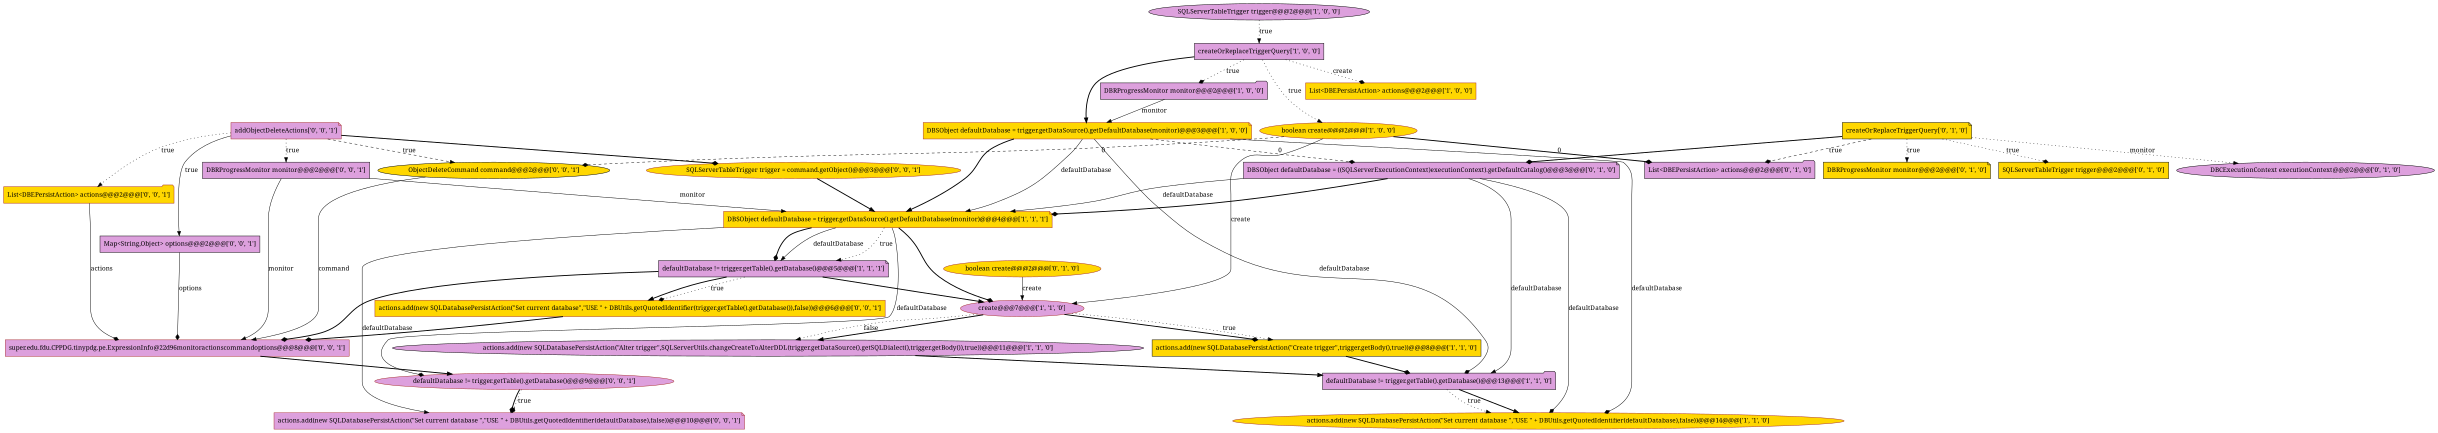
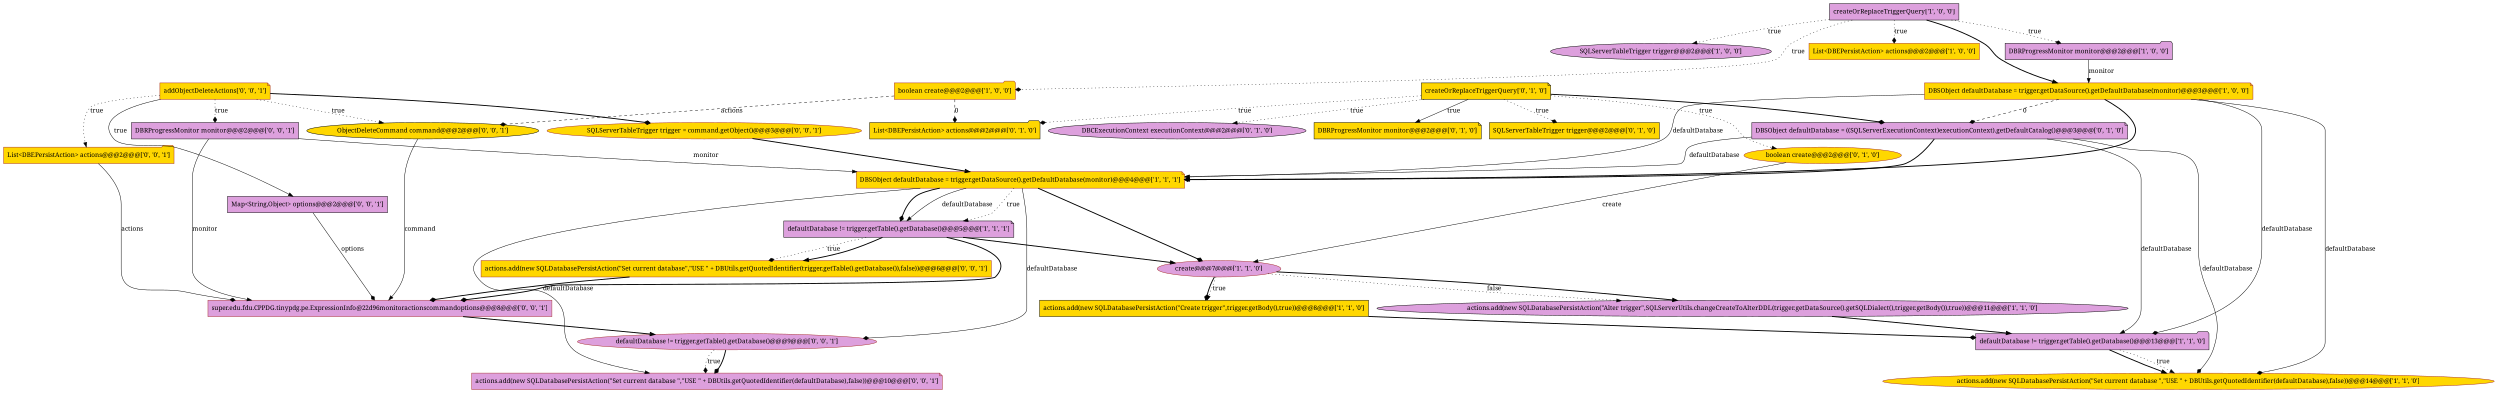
(1259, 29) -> (1763, 29)
(1343, 71) -> (1901, 32)
(1285, 95) -> (1443, 79)
none -> (1666, 108)
(286, 131) -> (215, 91)
(1338, 131) -> (955, 91)
(286, 148) -> (215, 108)
(1907, 148) -> (1444, 110)
(1520, 149) -> (955, 108)
(389, 150) -> (318, 111)
(1821, 150) -> (1233, 109)
(1103, 151) -> (732, 111)
(2142, 151) -> (1357, 111)
(1730, 170) -> (955, 131)
(1231, 250) -> none
